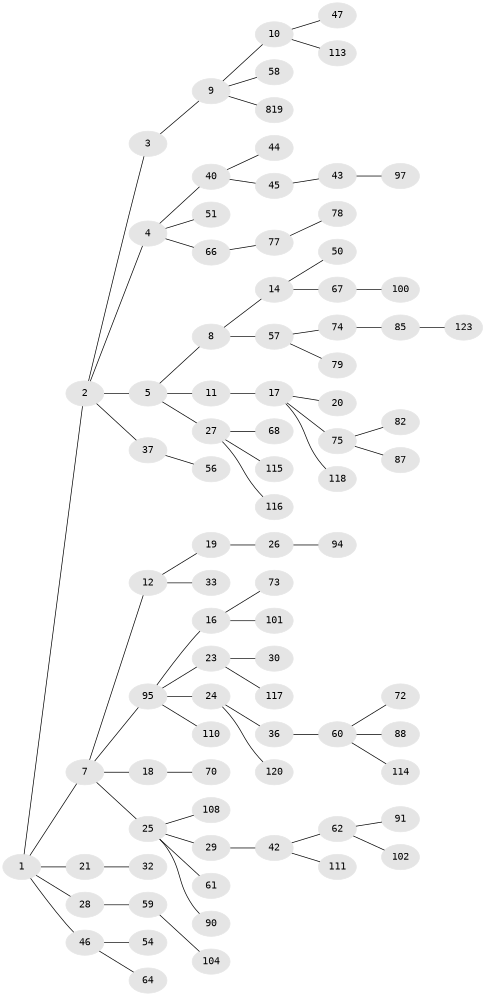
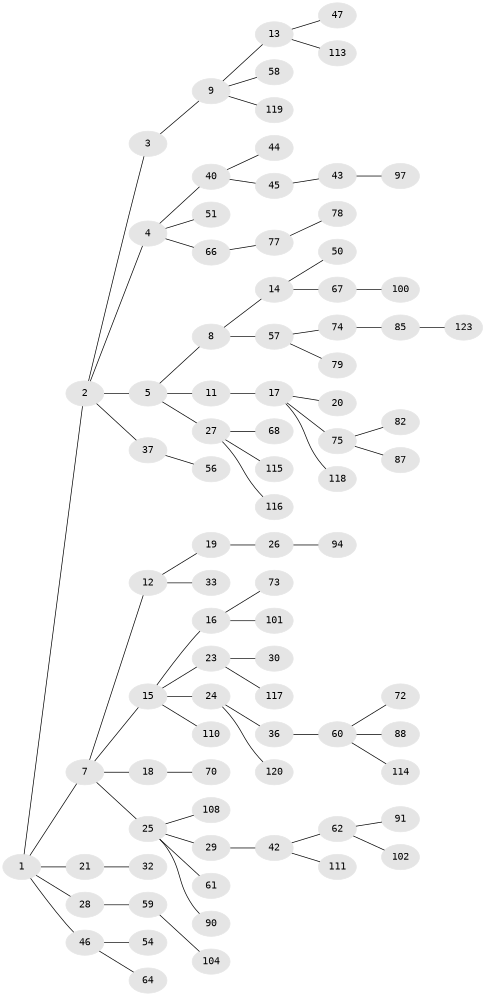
(274, 34) -> (274, 34)
(274, 110) -> (274, 110)
(148, 696) -> (148, 696)
